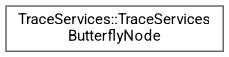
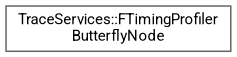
(115, 29) -> (118, 29)
